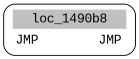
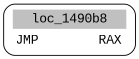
(69, 40) -> (69, 40)
